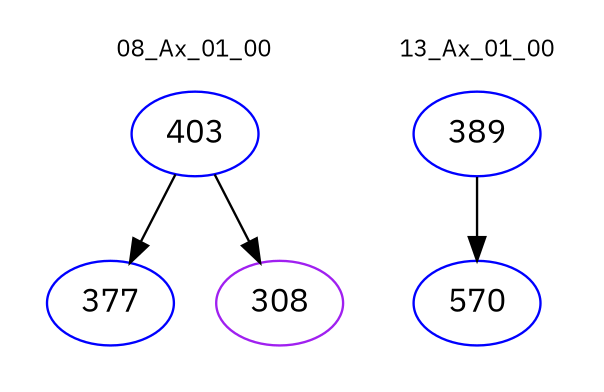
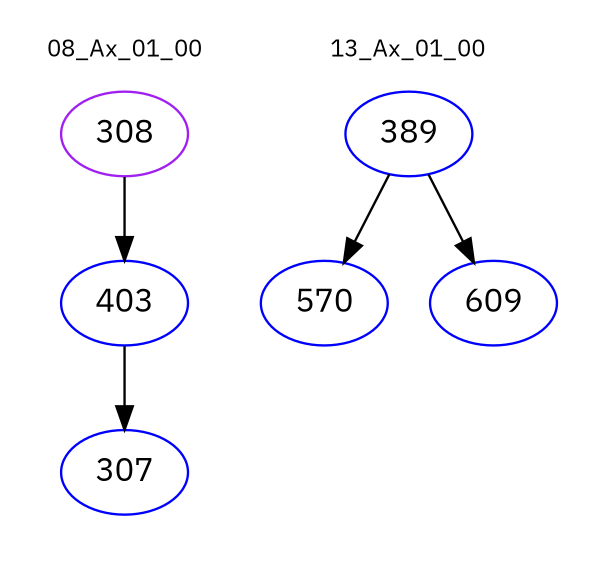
(232, 208) -> (125, 207)
(110, 303) -> (125, 472)
none -> (493, 303)
